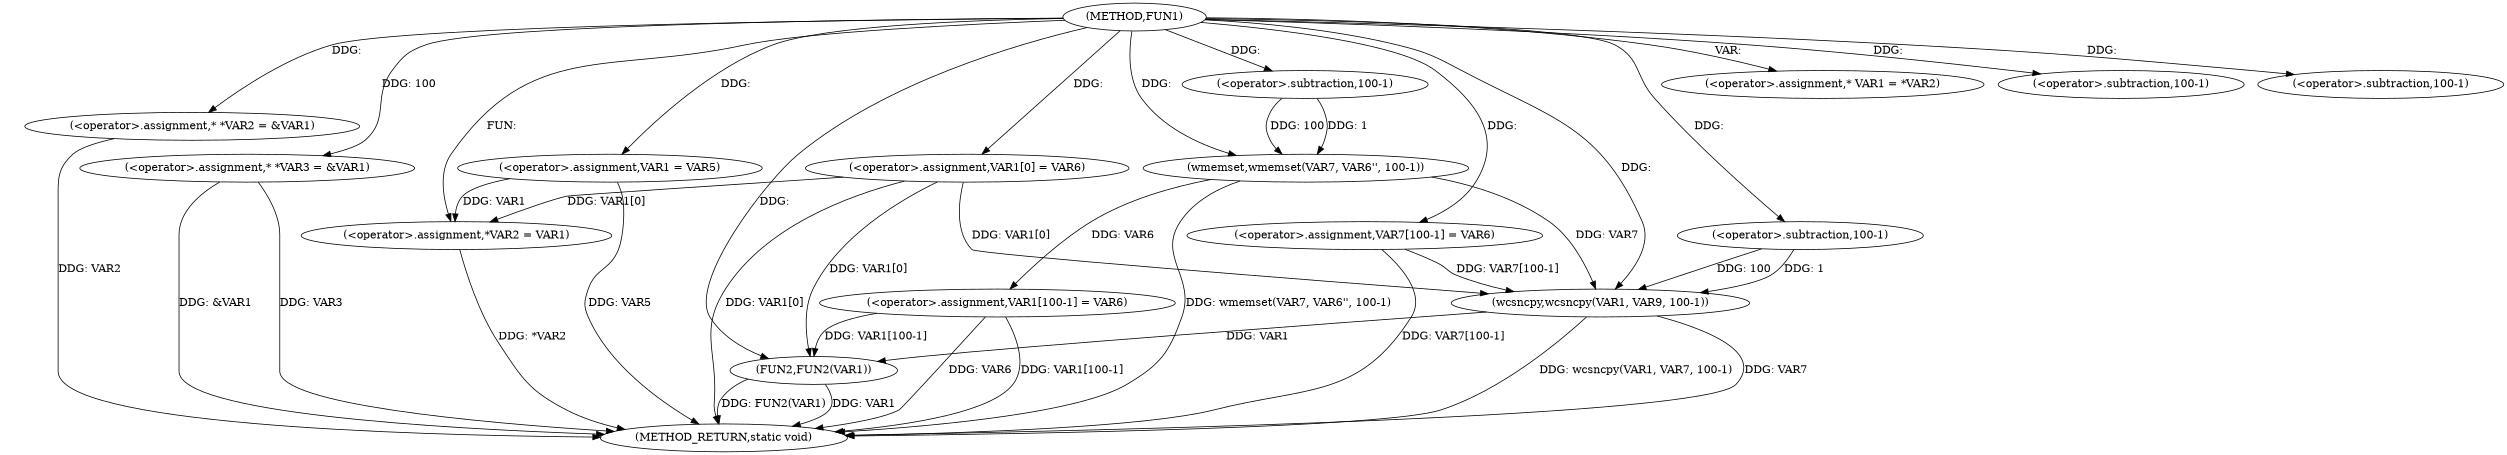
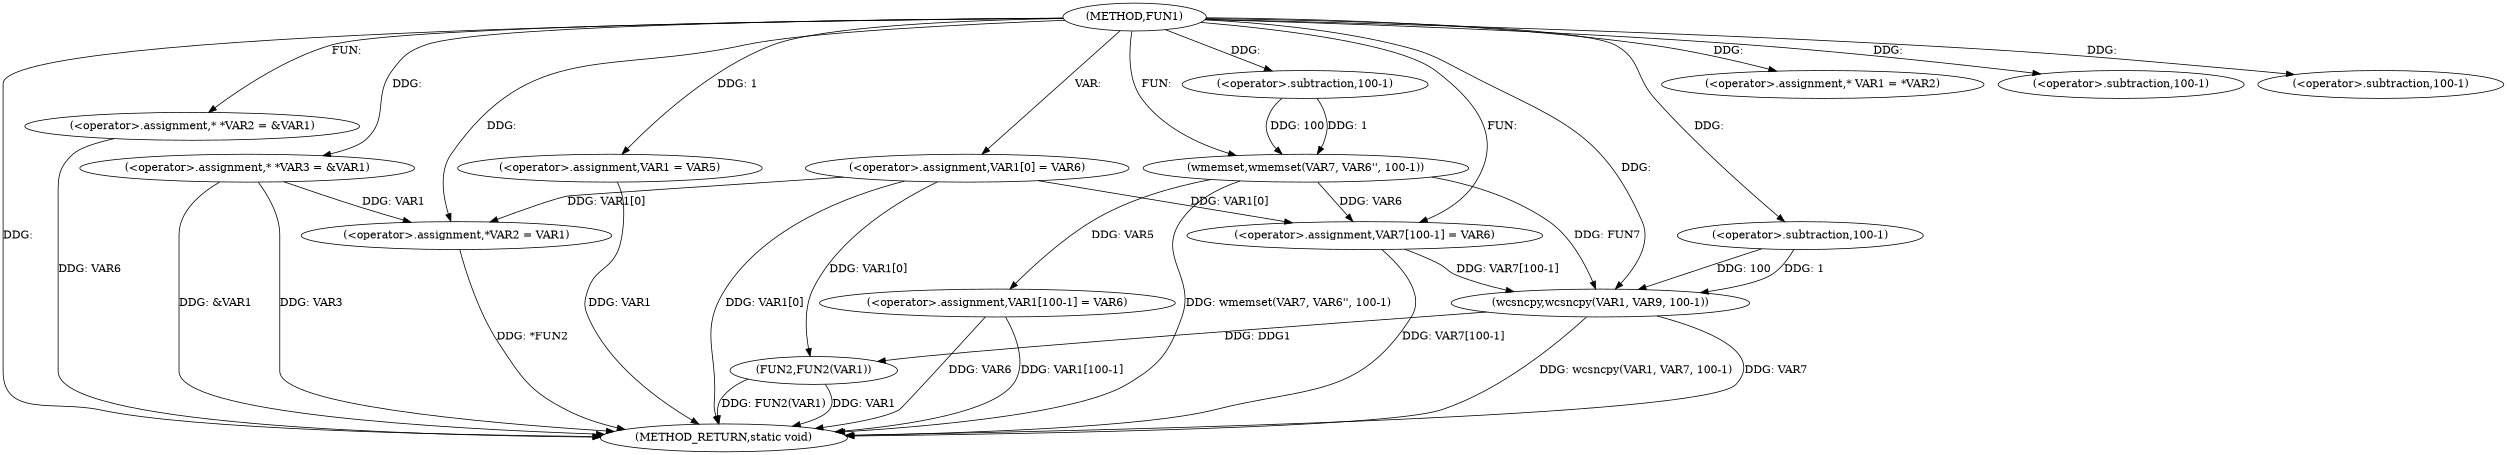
(348, 51) -> (348, 51)
(1730, 51) -> (1730, 51)
(409, 84) -> (409, 84)
(737, 84) -> (737, 84)
(1090, 84) -> (1090, 84)
(1158, 84) -> (1158, 84)
(503, 126) -> (503, 126)
(1504, 126) -> (1504, 126)
(822, 136) -> (82, 59)
(476, 188) -> (343, 202)
none -> (1333, 199)
(1123, 236) -> (1123, 236)
(1607, 236) -> (1607, 236)
(90, 269) -> (90, 269)
(1191, 270) -> (1161, 201)
(620, 303) -> (620, 303)
(840, 322) -> none
(532, 337) -> (532, 337)
(1258, 337) -> (1258, 337)
